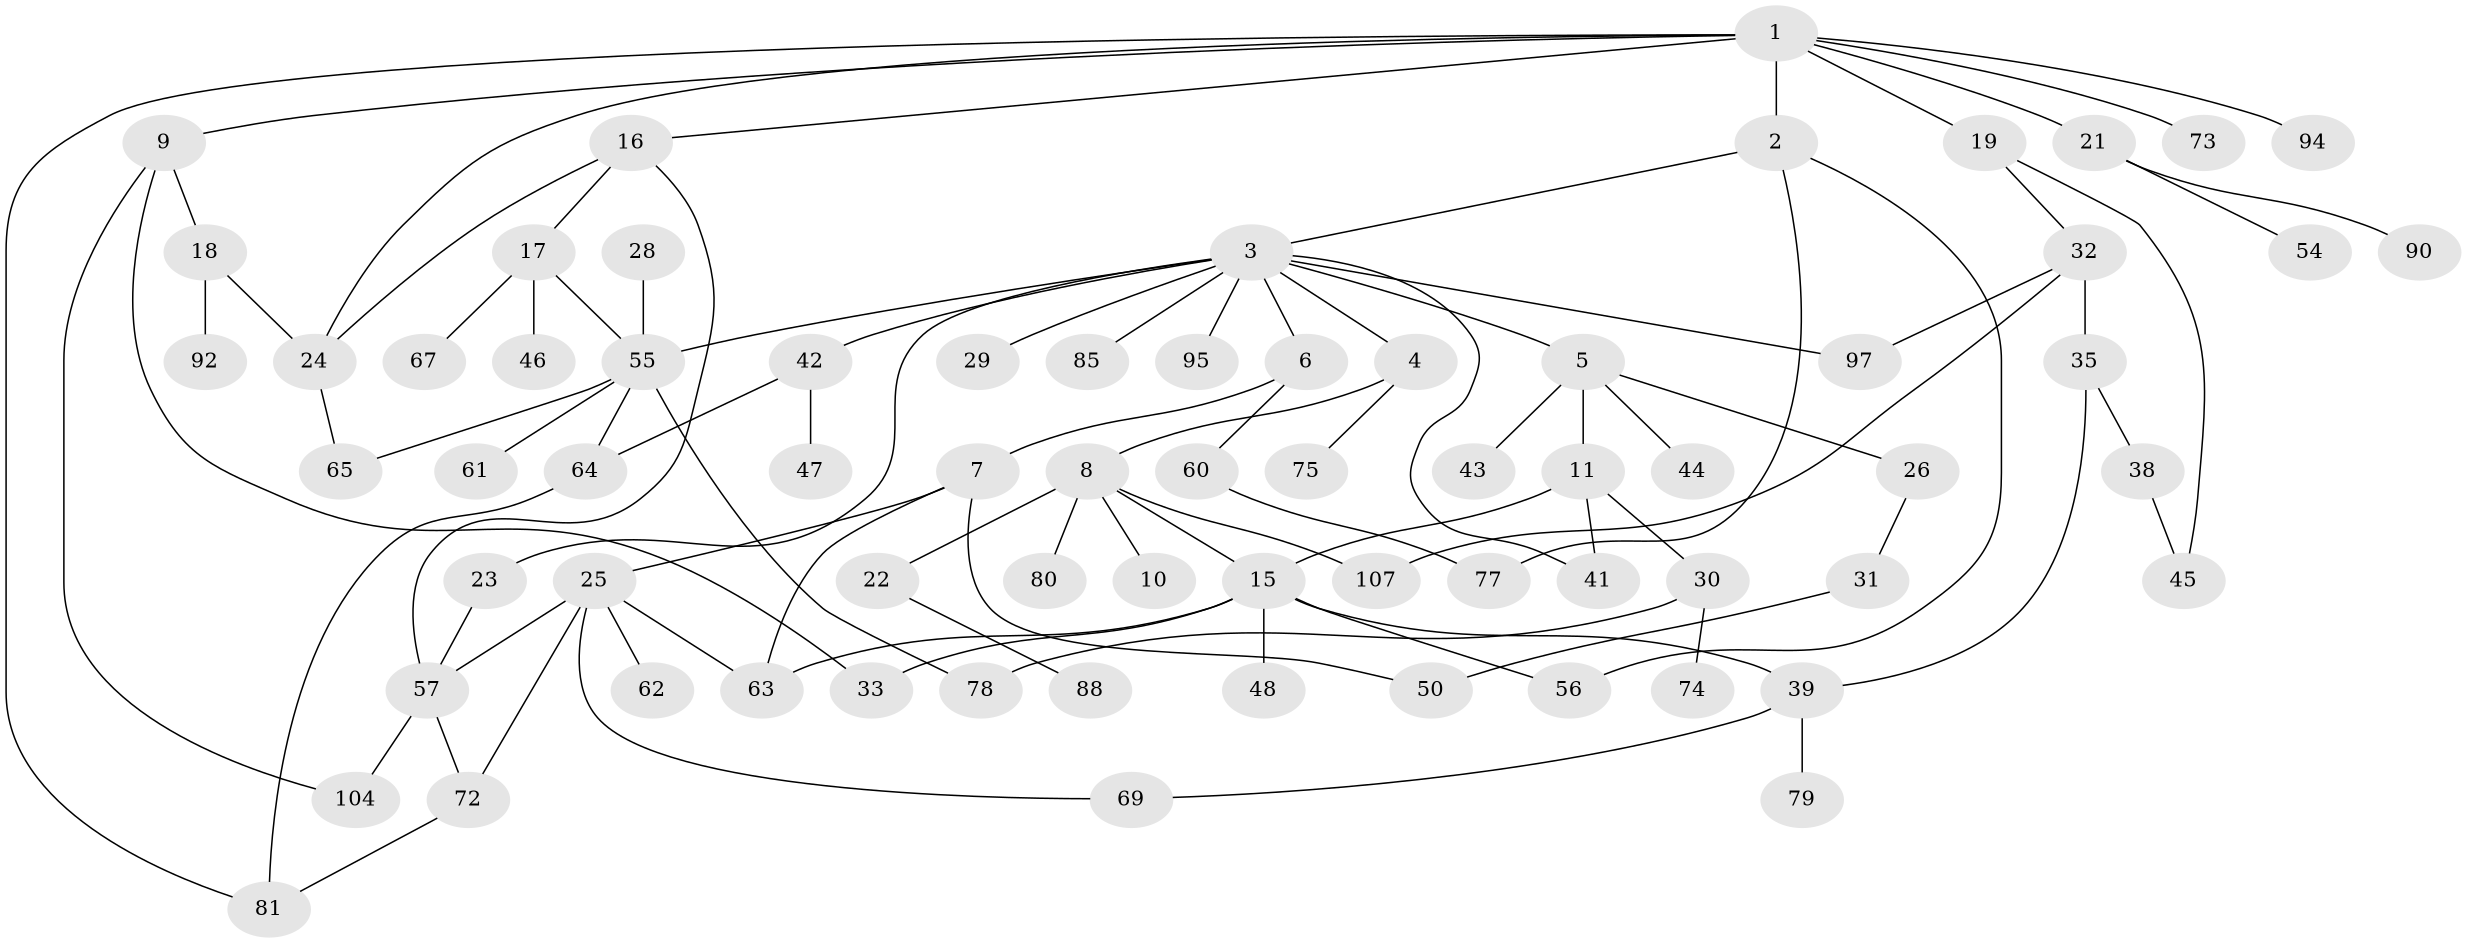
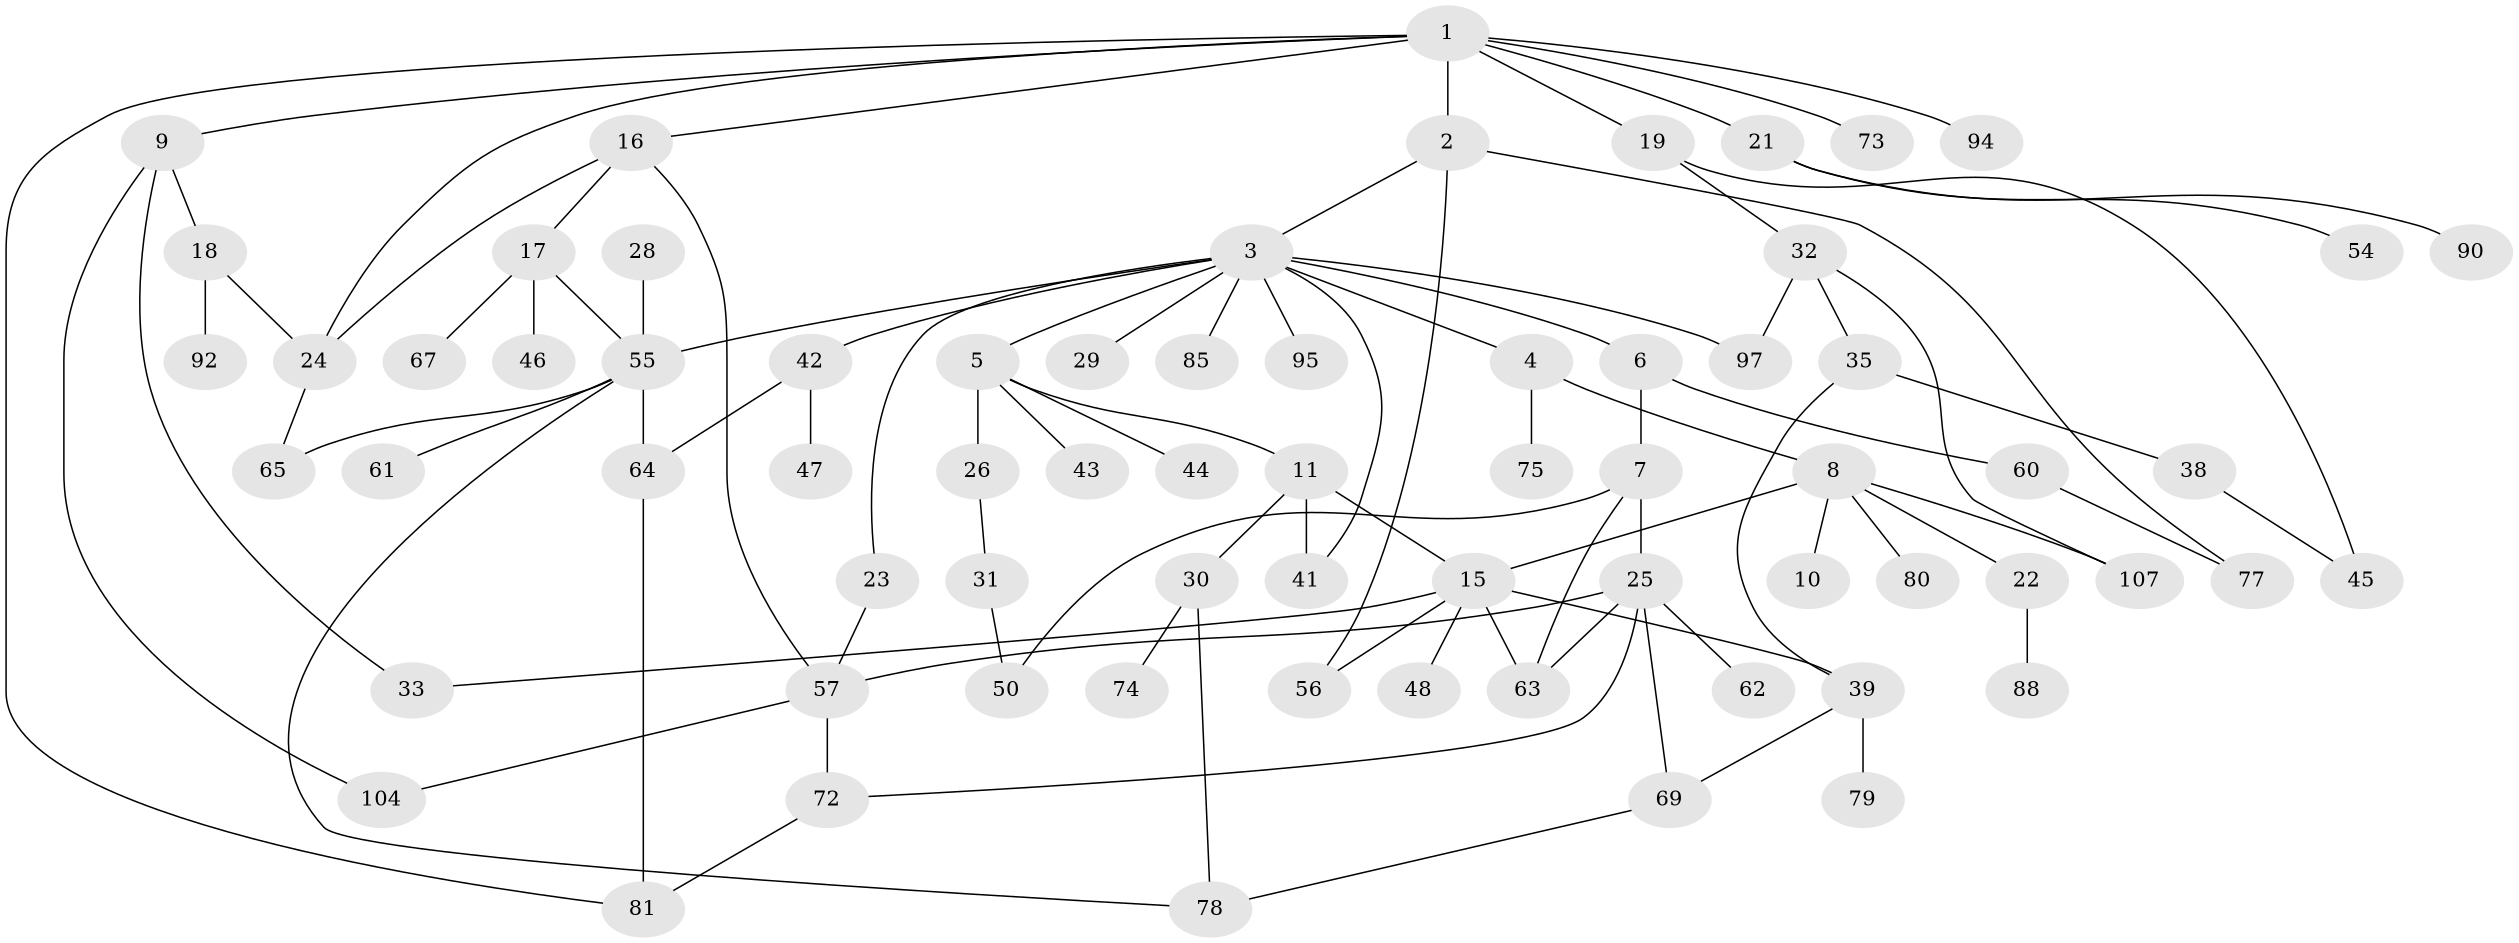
none -> (1440, 855)
